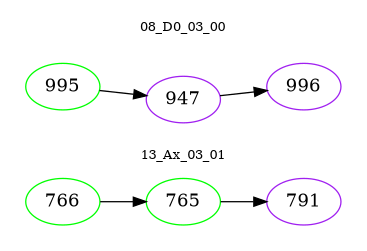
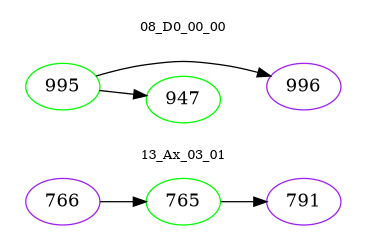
(183, 28) -> (183, 28)
(237, 94) -> (177, 62)
(183, 100) -> (183, 100)
(63, 202) -> (63, 202)
